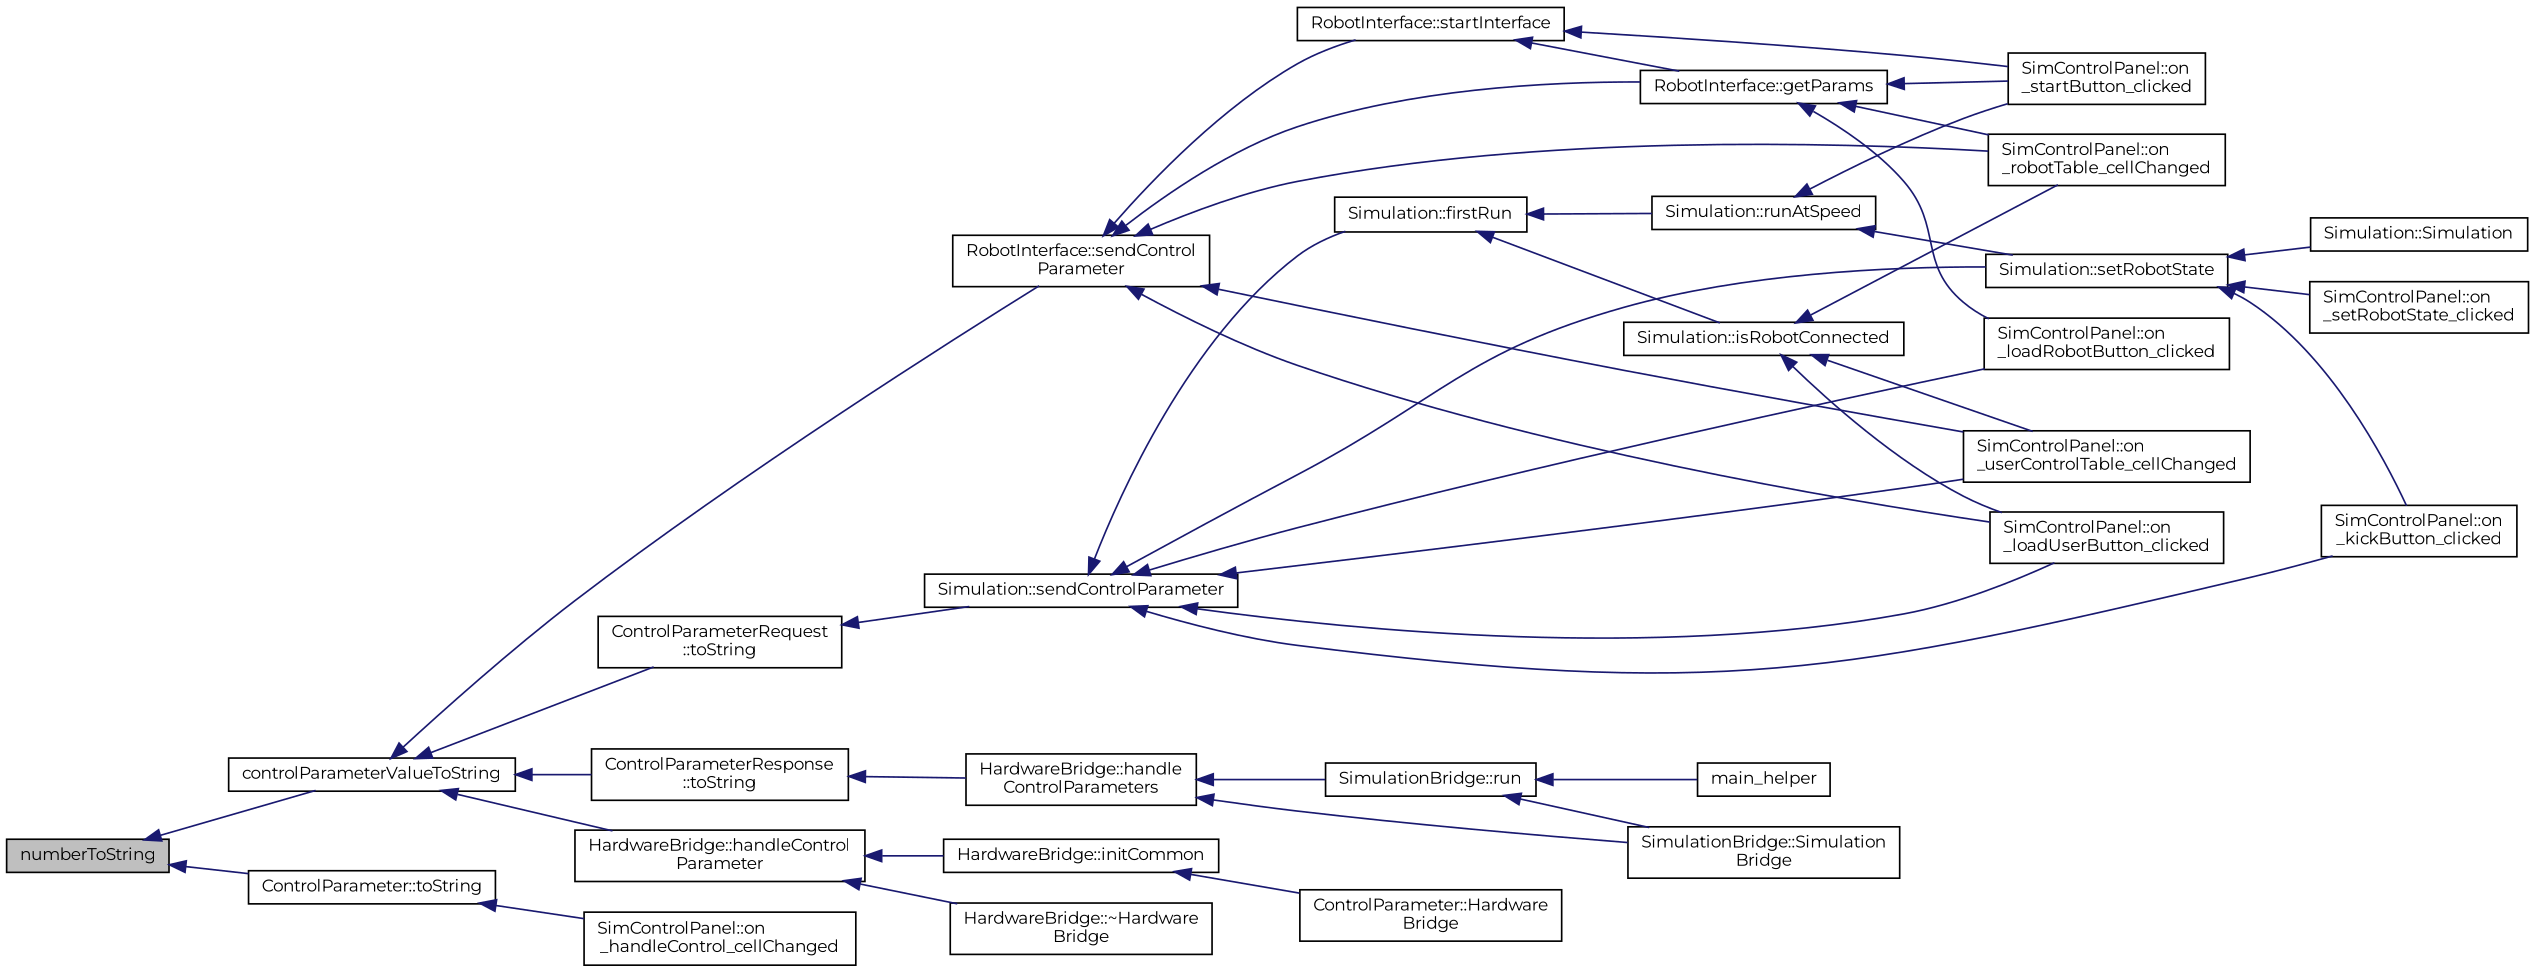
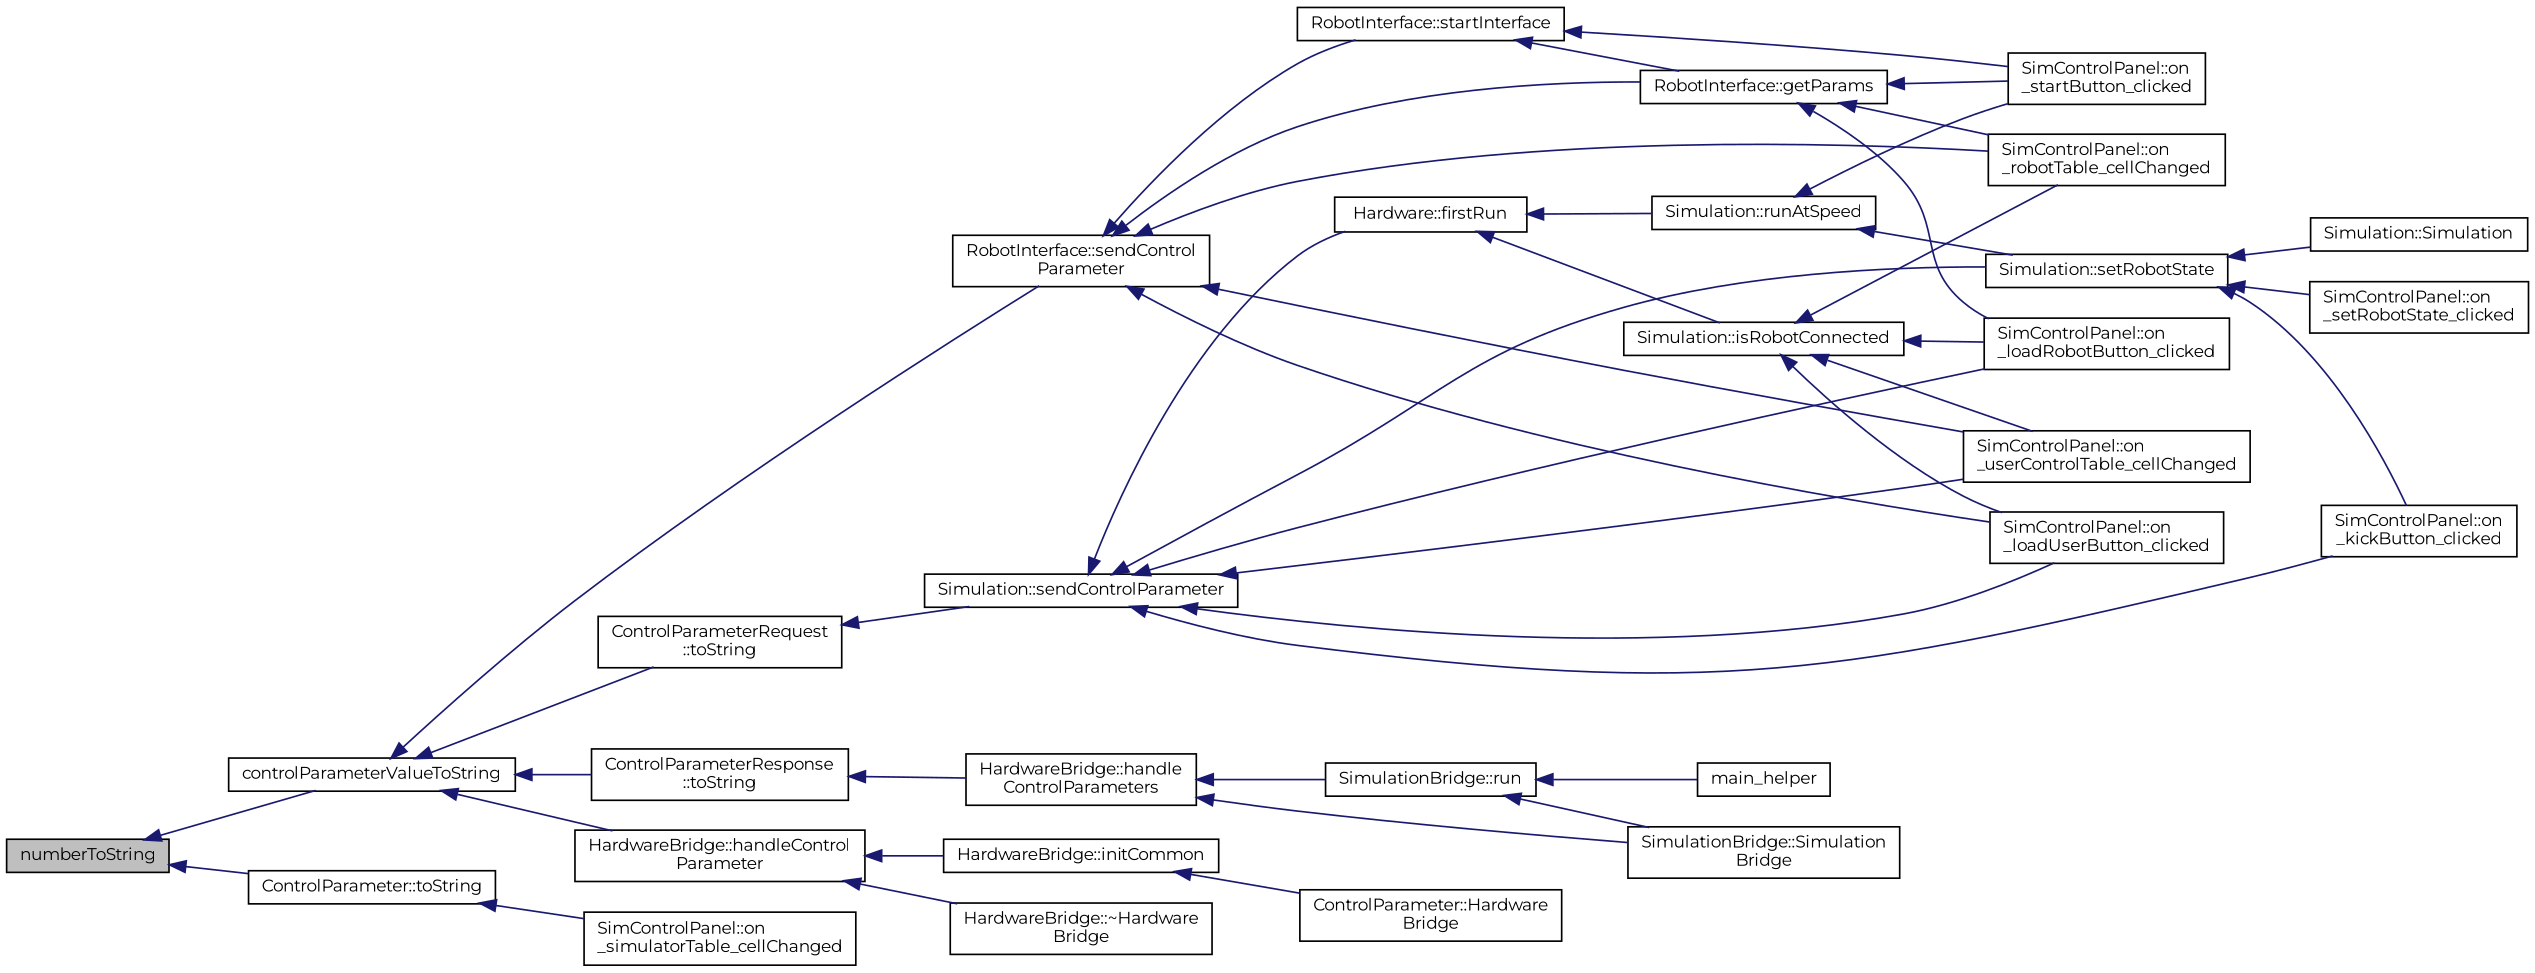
(1431, 215) -> (1431, 215)
none -> (1952, 342)
(720, 939) -> (720, 939)
